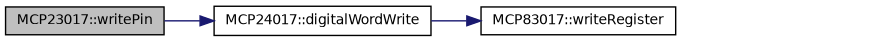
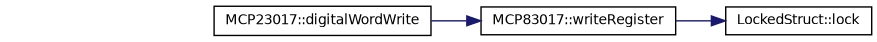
(85, 21) -> none
(323, 21) -> (323, 21)
none -> (799, 21)
